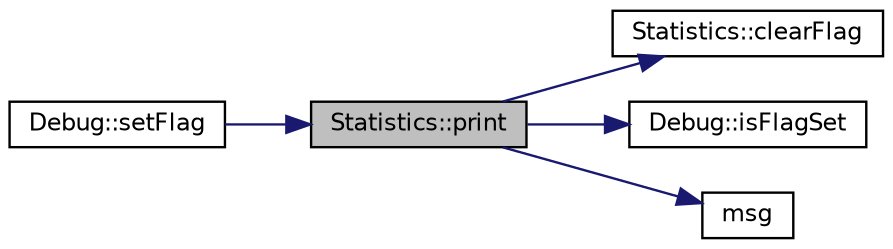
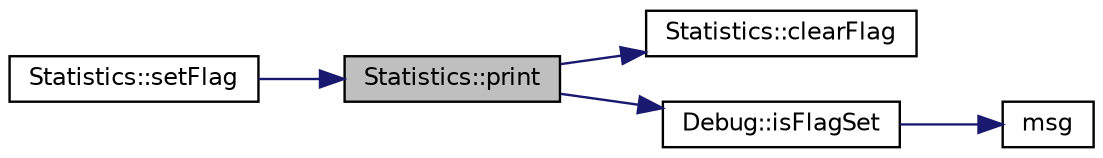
(117, 124) -> (134, 79)
(591, 172) -> (939, 124)
